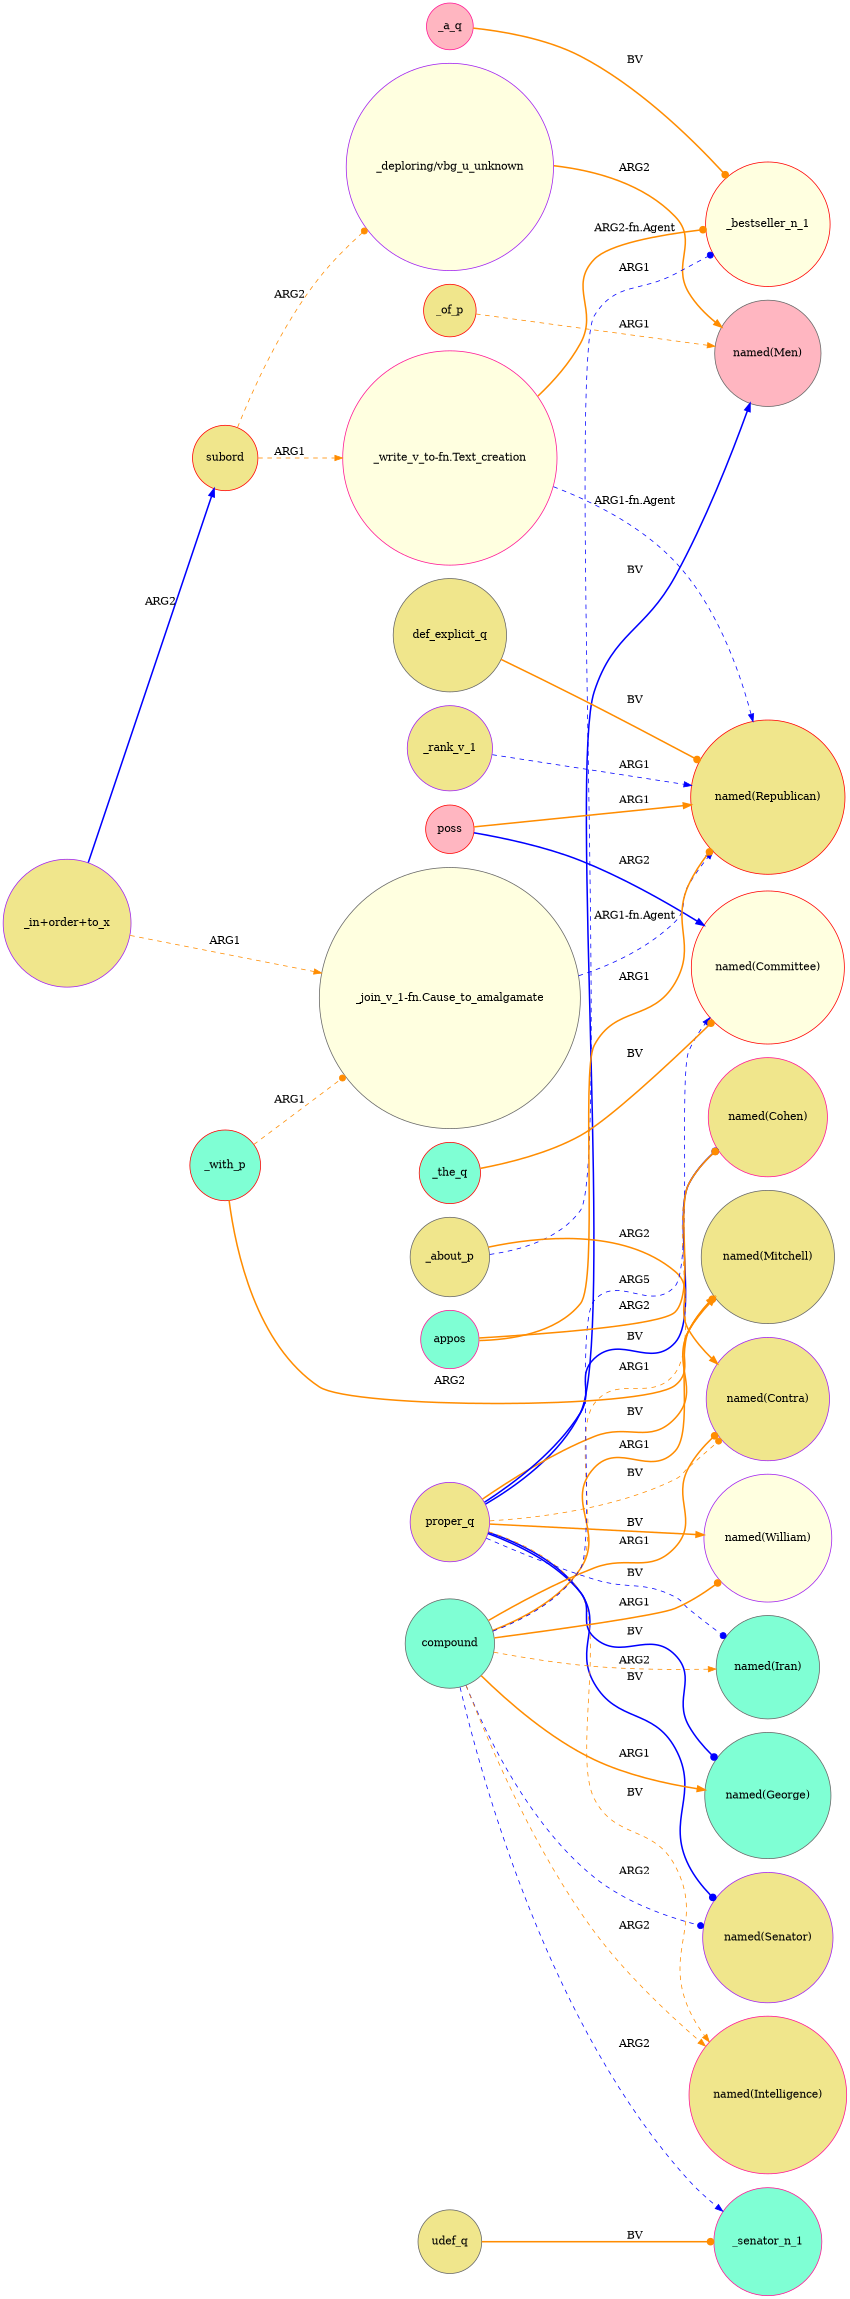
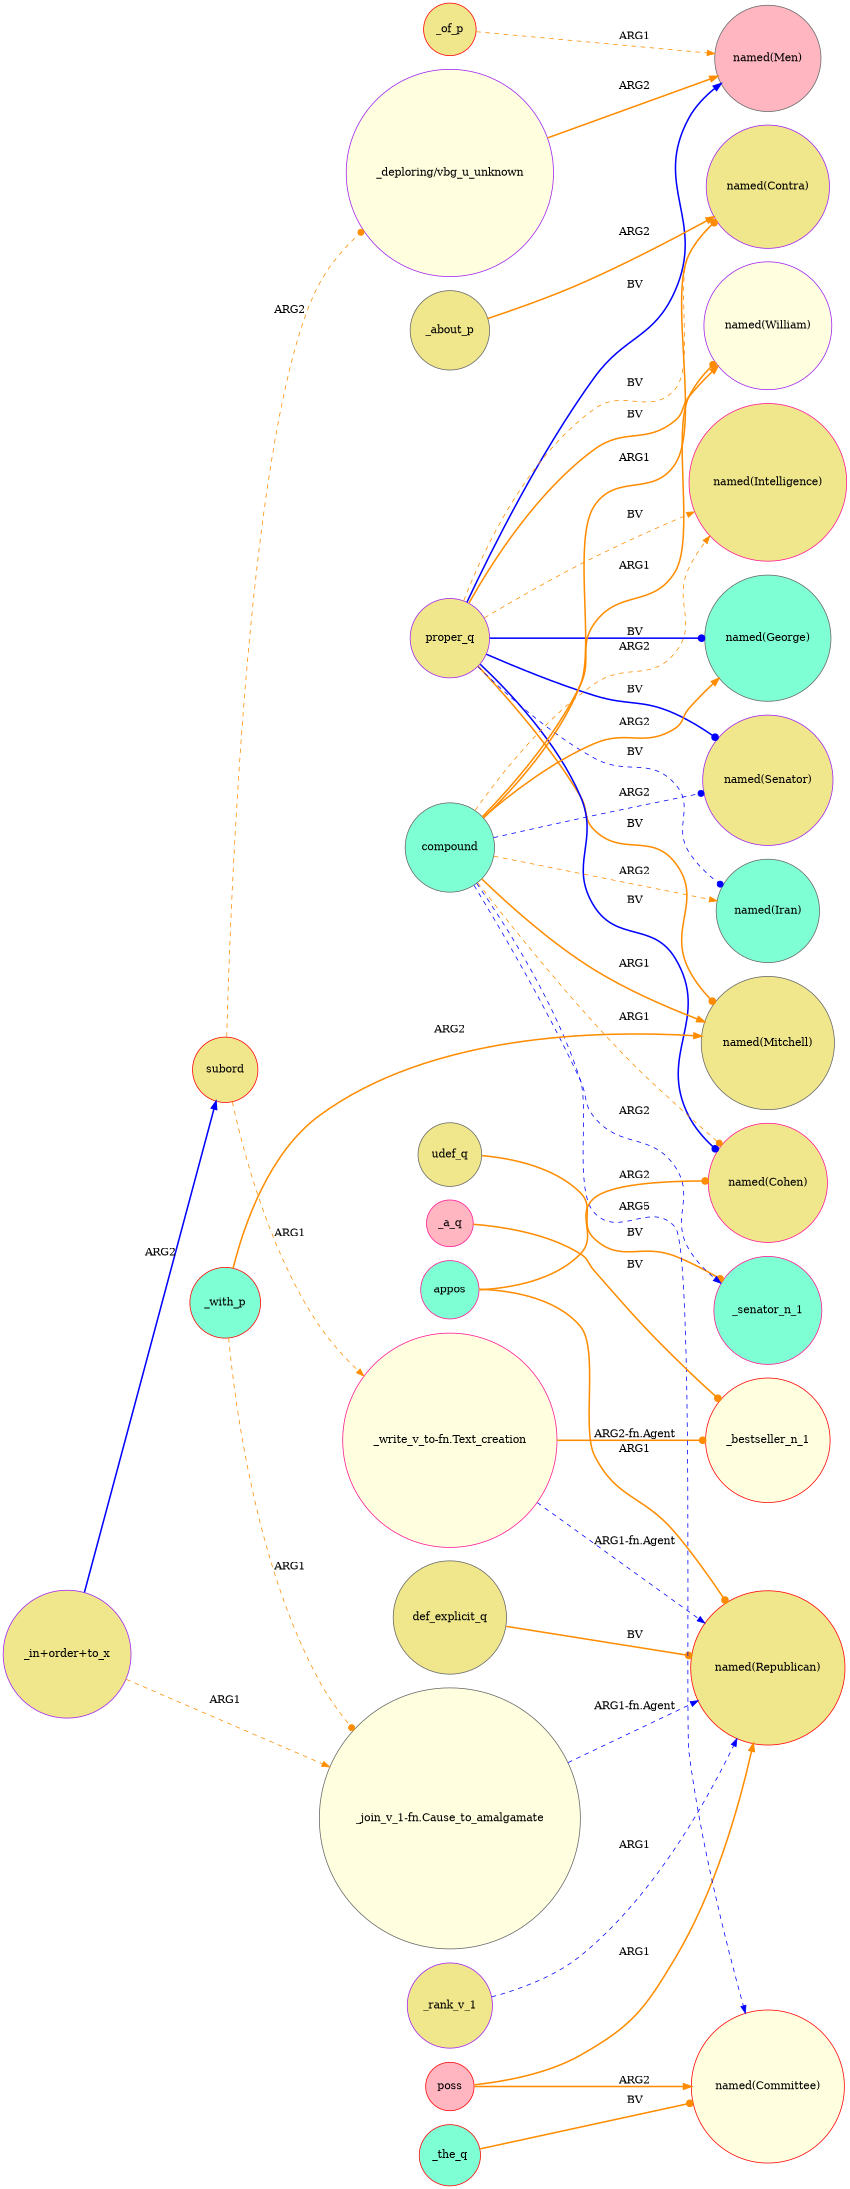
(587, 693) -> none
(596, 867) -> (579, 2086)
(635, 1754) -> (635, 723)
